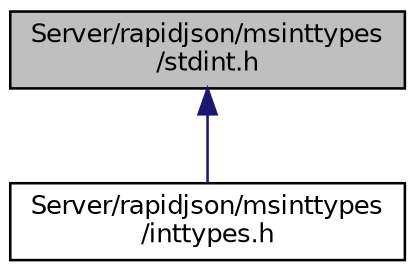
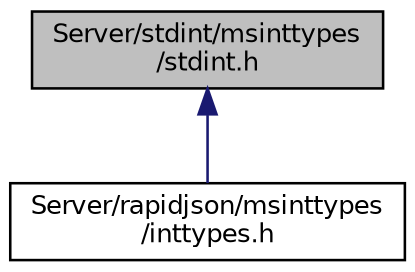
(208, 50) -> (208, 50)
